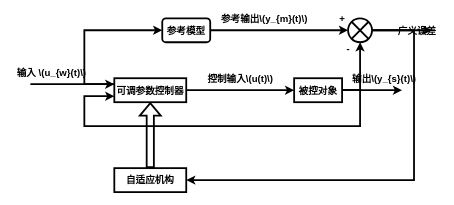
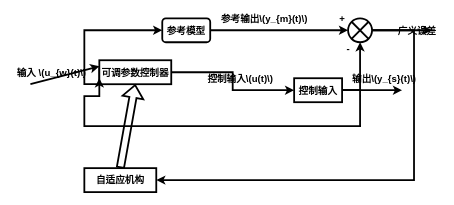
(150, 90) -> (135, 72)
(318, 90) -> (318, 90)
(150, 180) -> (120, 180)
